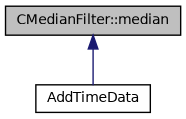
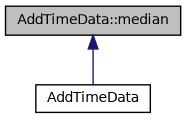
(93, 21) -> (93, 21)
